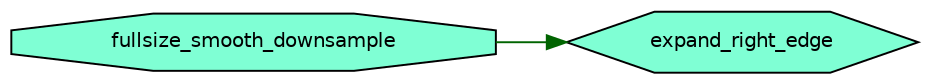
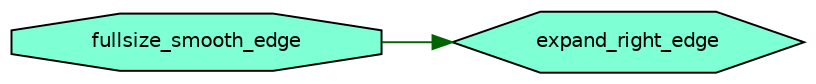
(254, 42) -> (197, 42)
